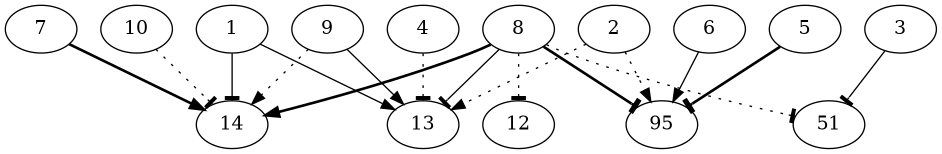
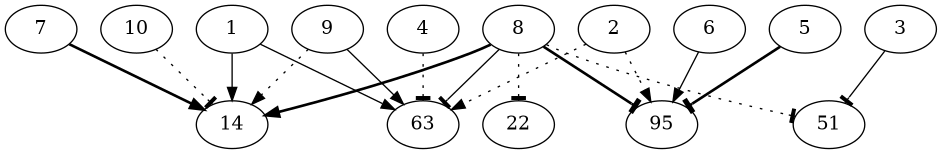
(232, 74) -> (232, 74)
(423, 125) -> (423, 125)
(519, 125) -> (519, 125)
